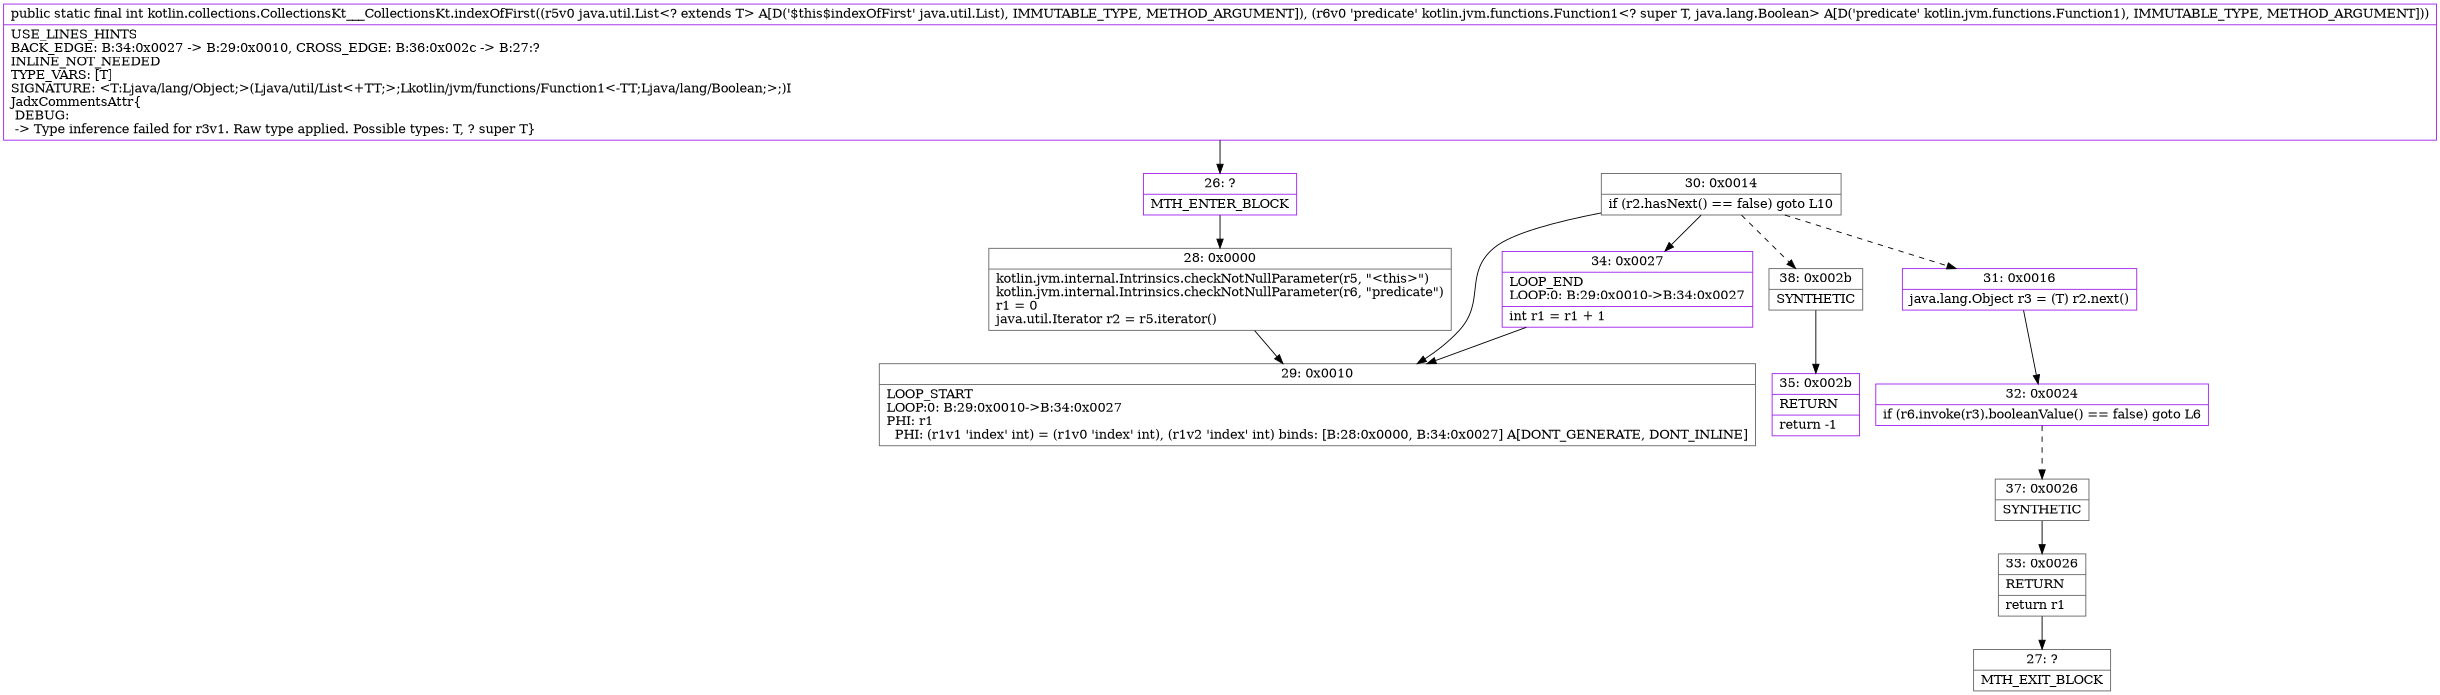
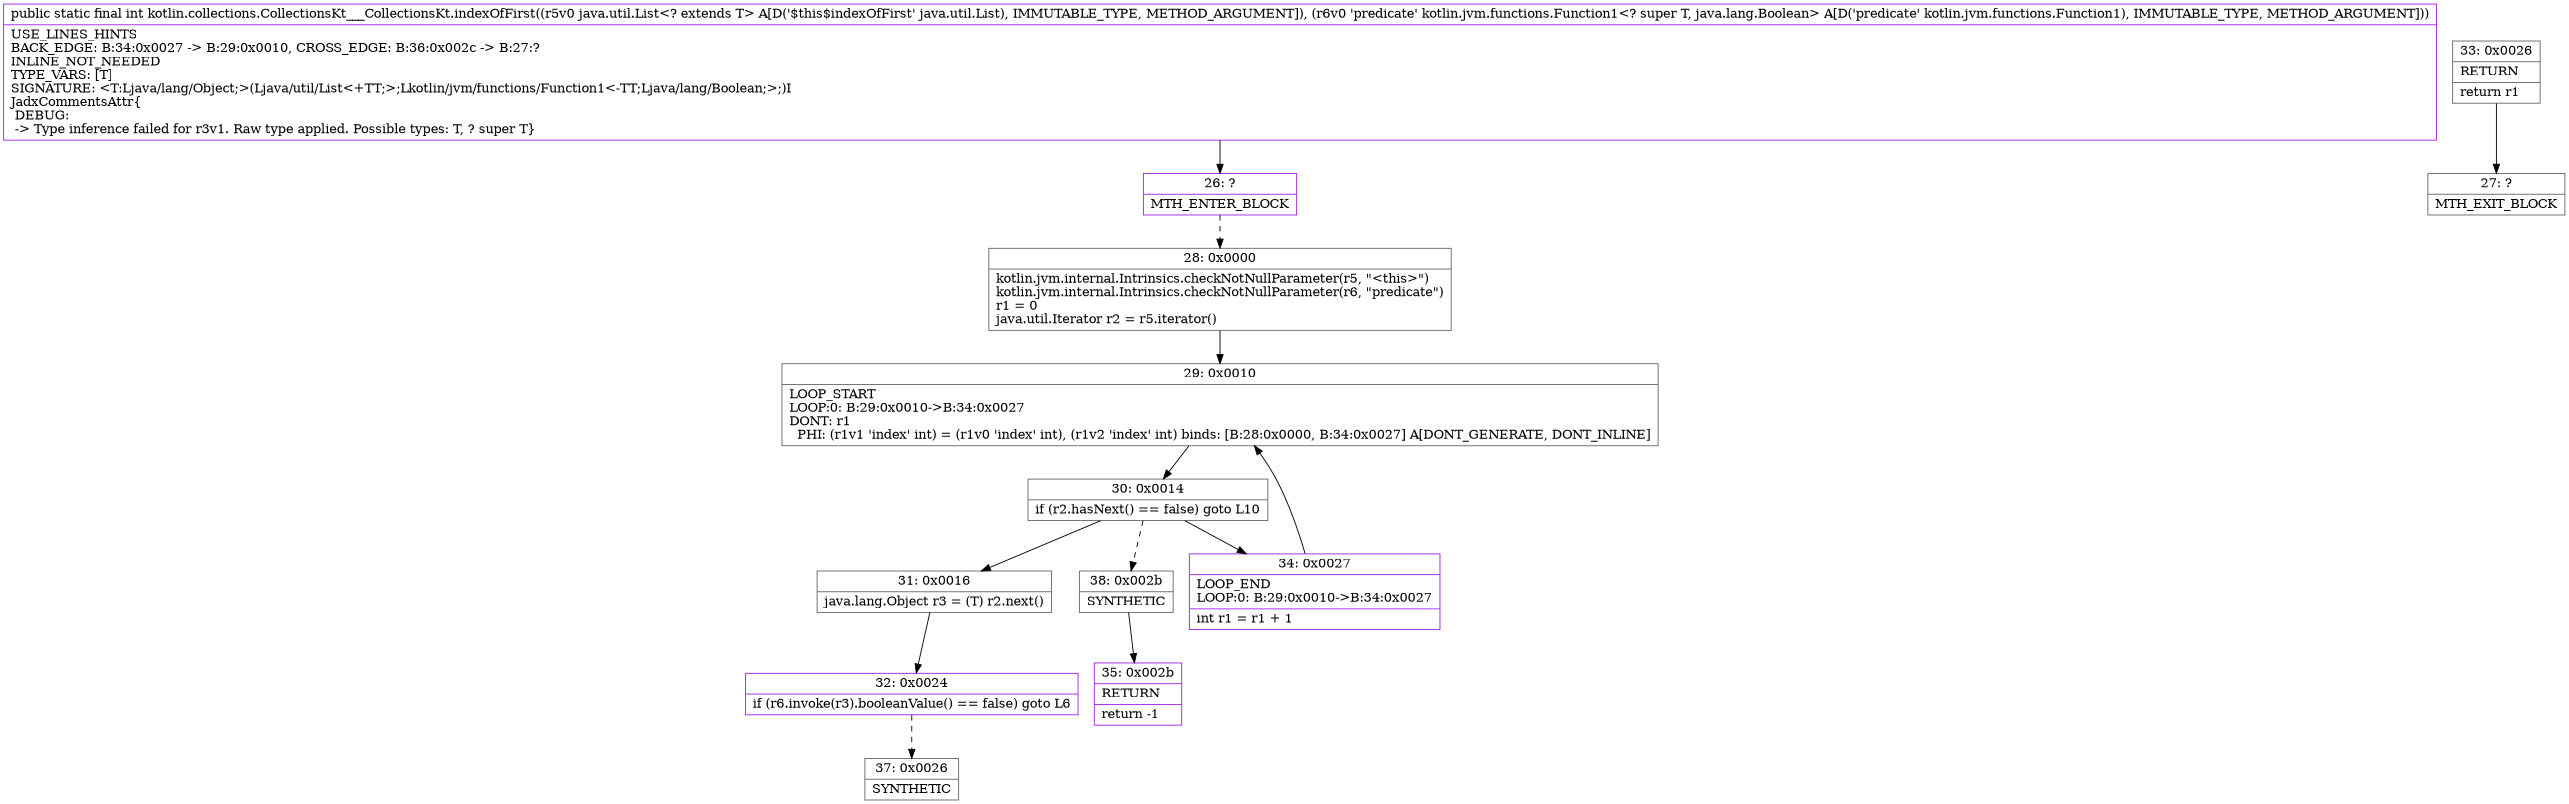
(1220, 227) -> (1220, 227)
(1866, 240) -> (1045, 544)
(1486, 256) -> (1179, 459)
(2020, 289) -> (934, 592)
(912, 421) -> (822, 421)
(2042, 533) -> none
